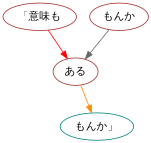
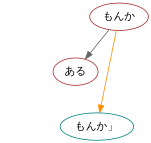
(40, 17) -> none
(85, 95) -> (109, 68)
